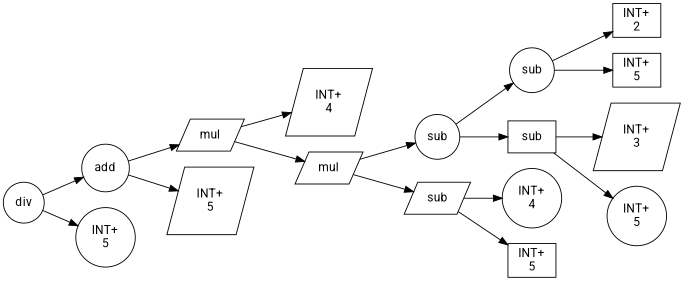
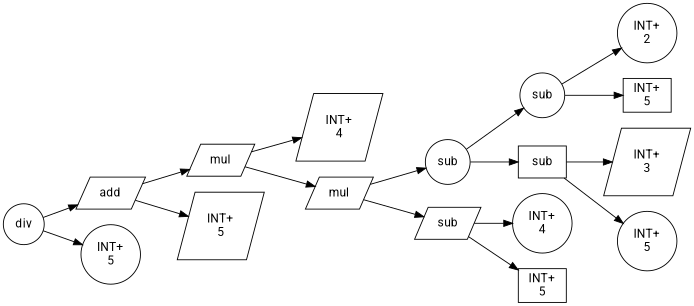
(637, 20) -> (647, 33)
(106, 168) -> (111, 193)
